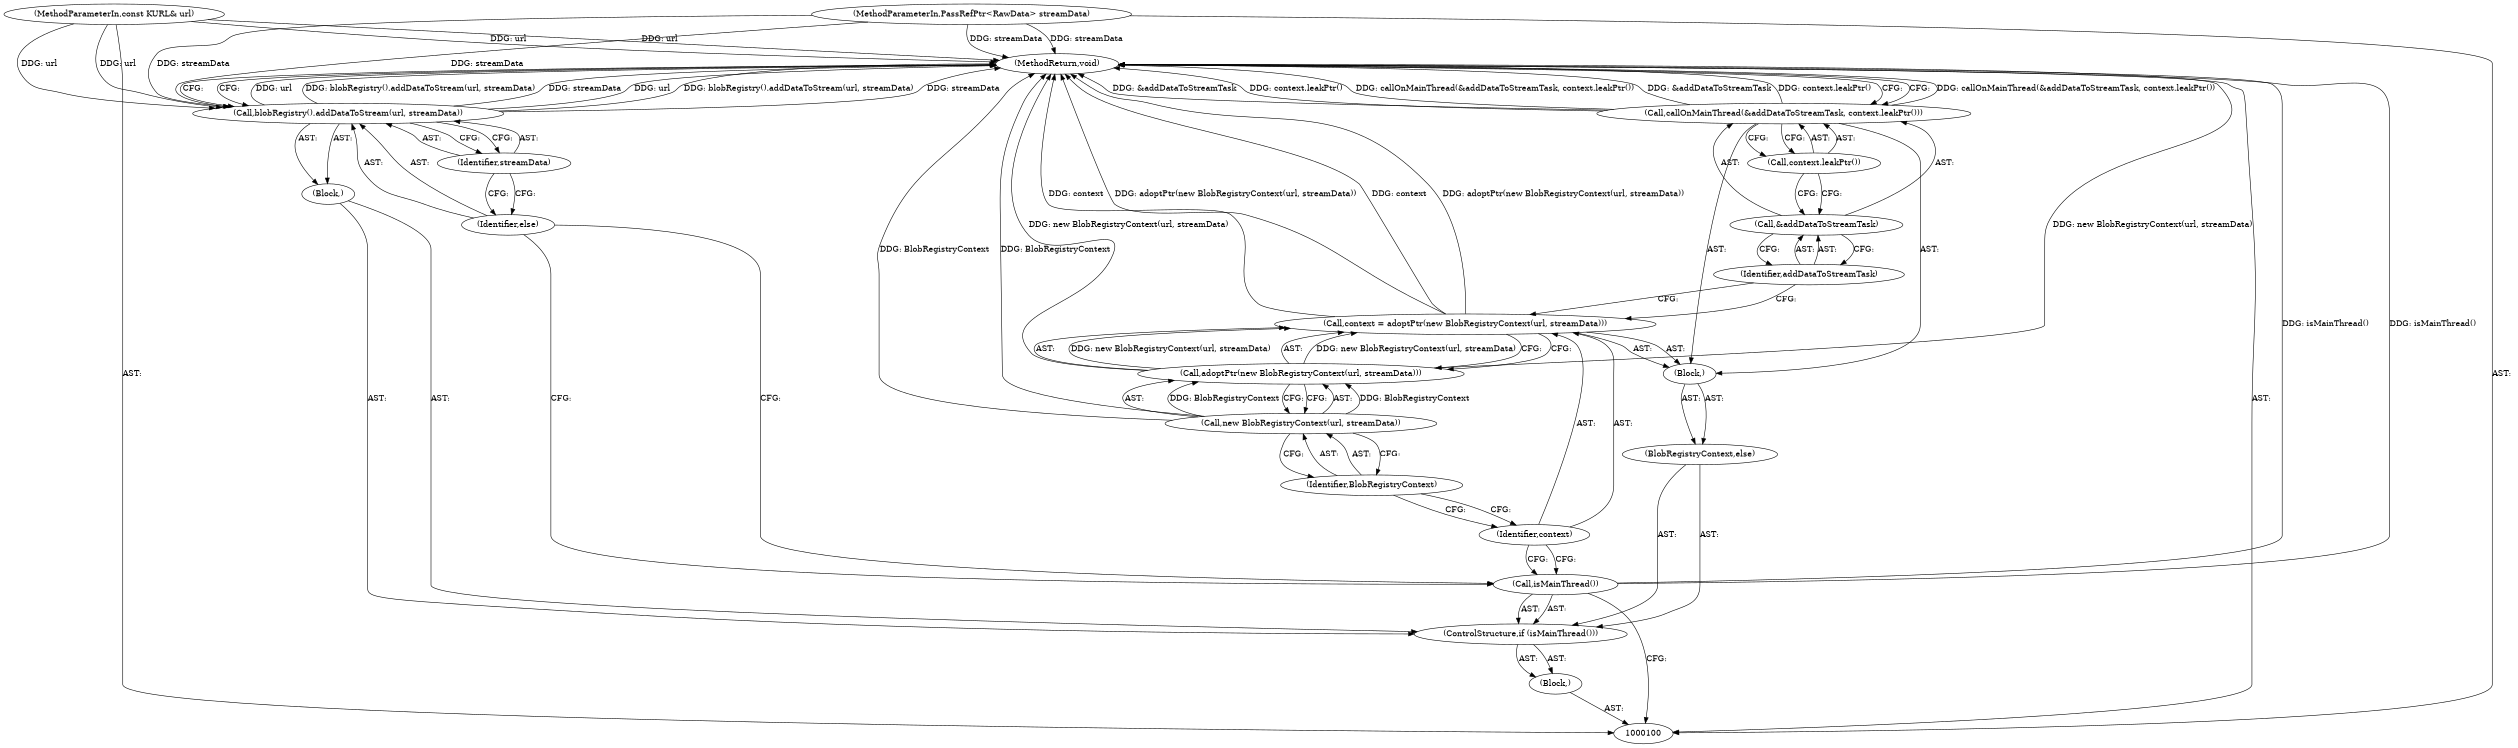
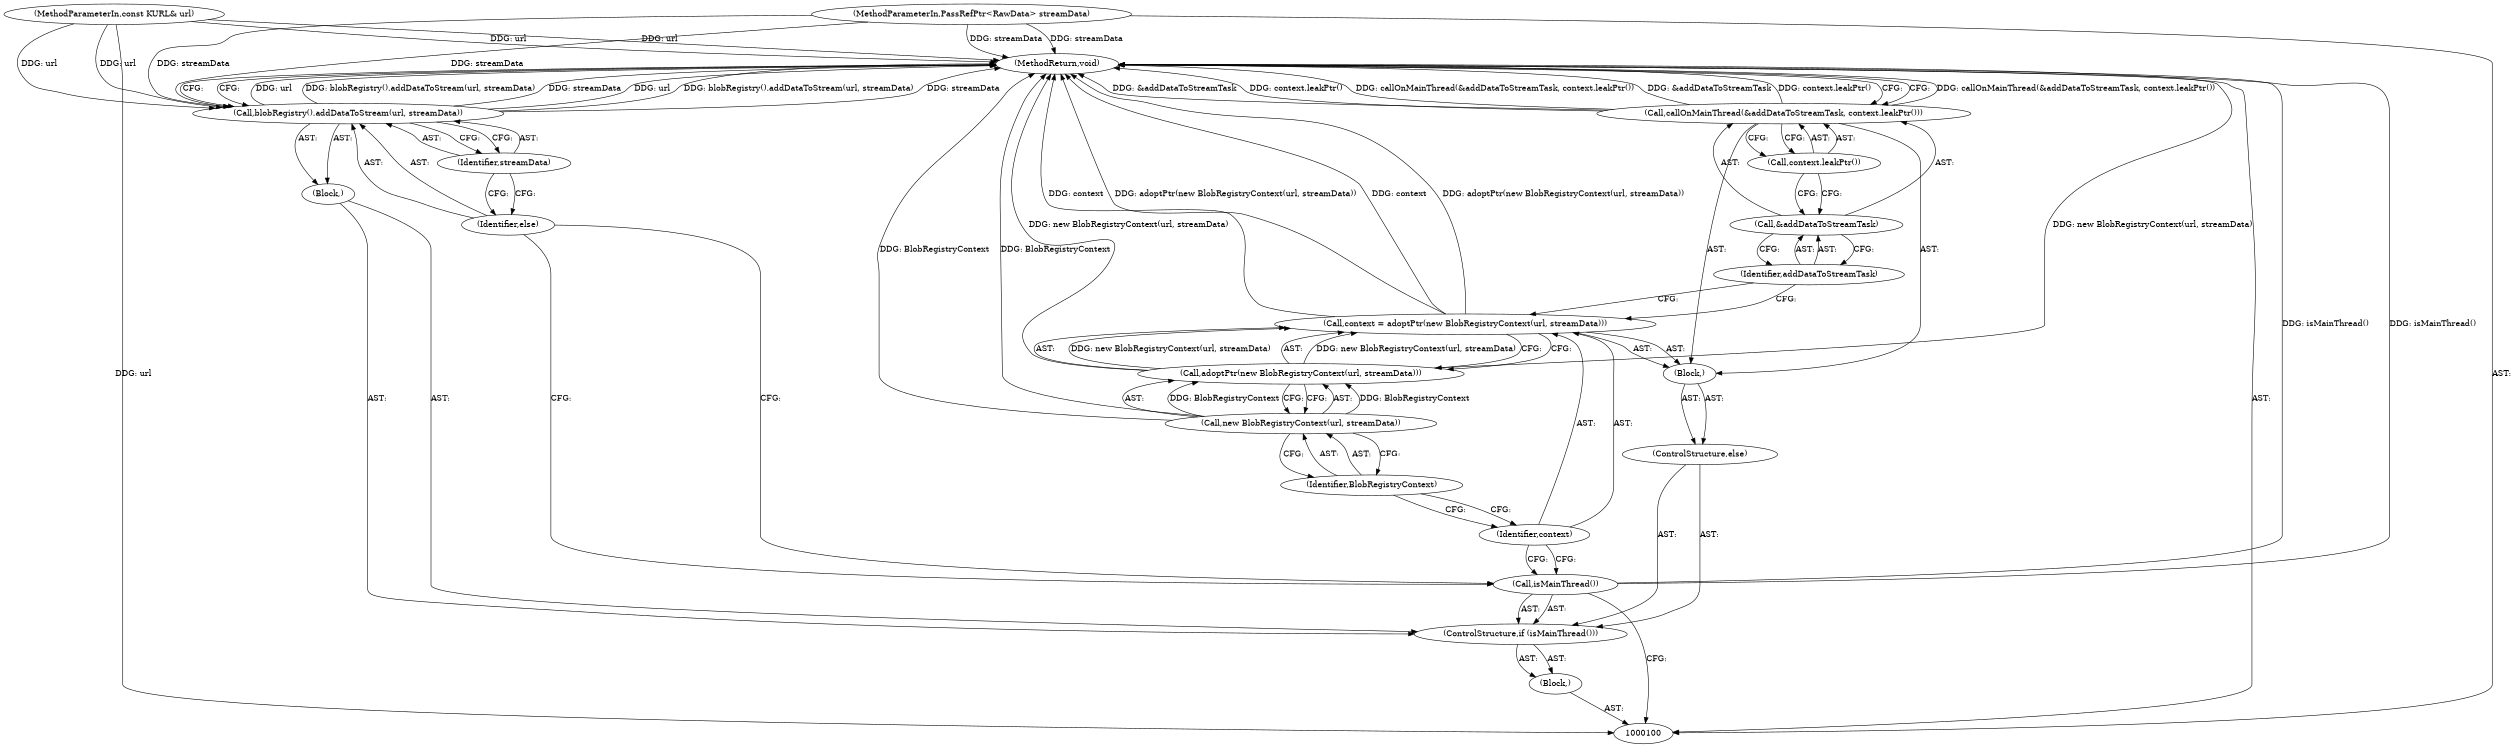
(134, 374) -> (134, 374)
(1700, 454) -> (1700, 454)
